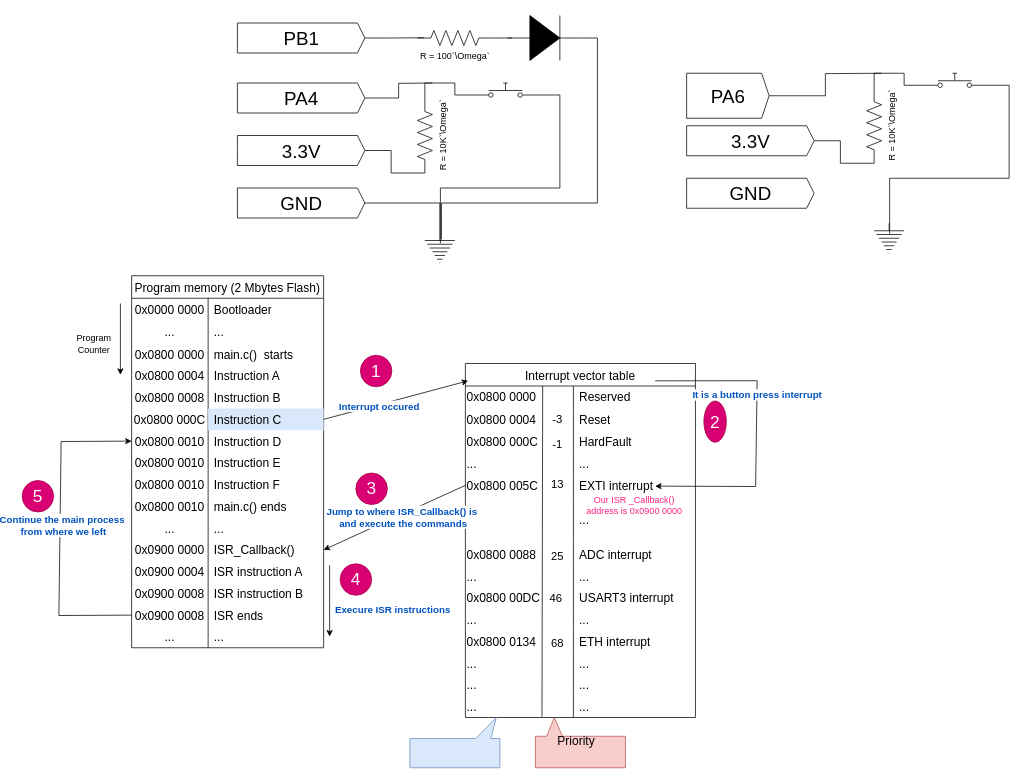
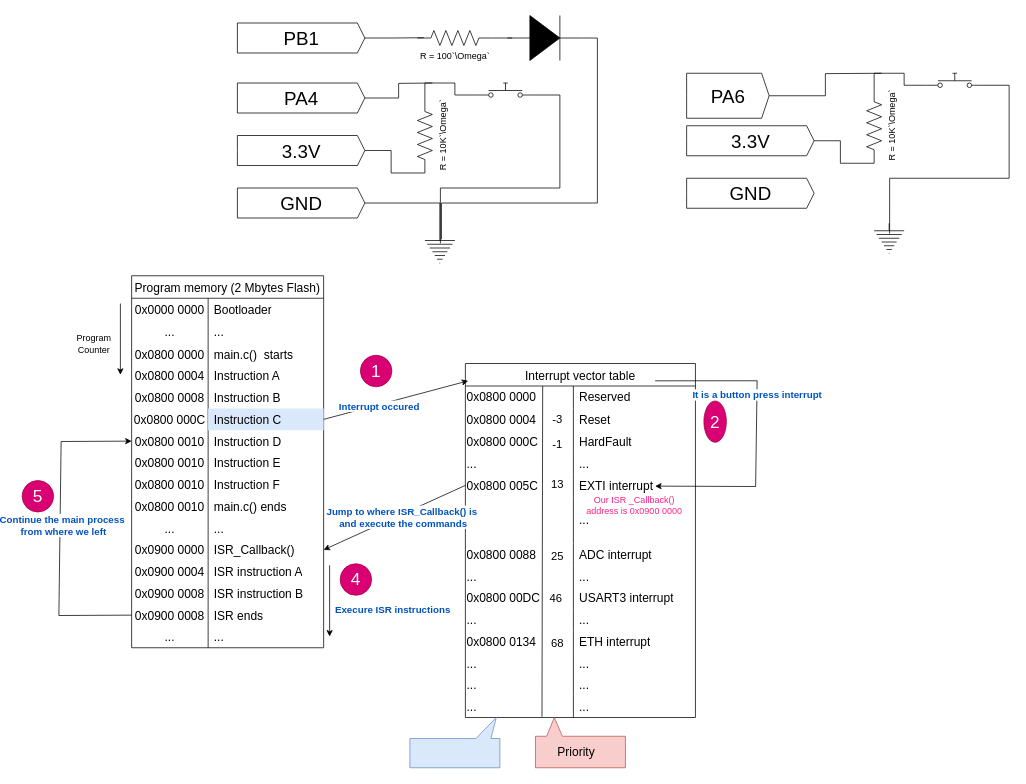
(372, 489) -> none
(576, 741) -> (576, 752)
